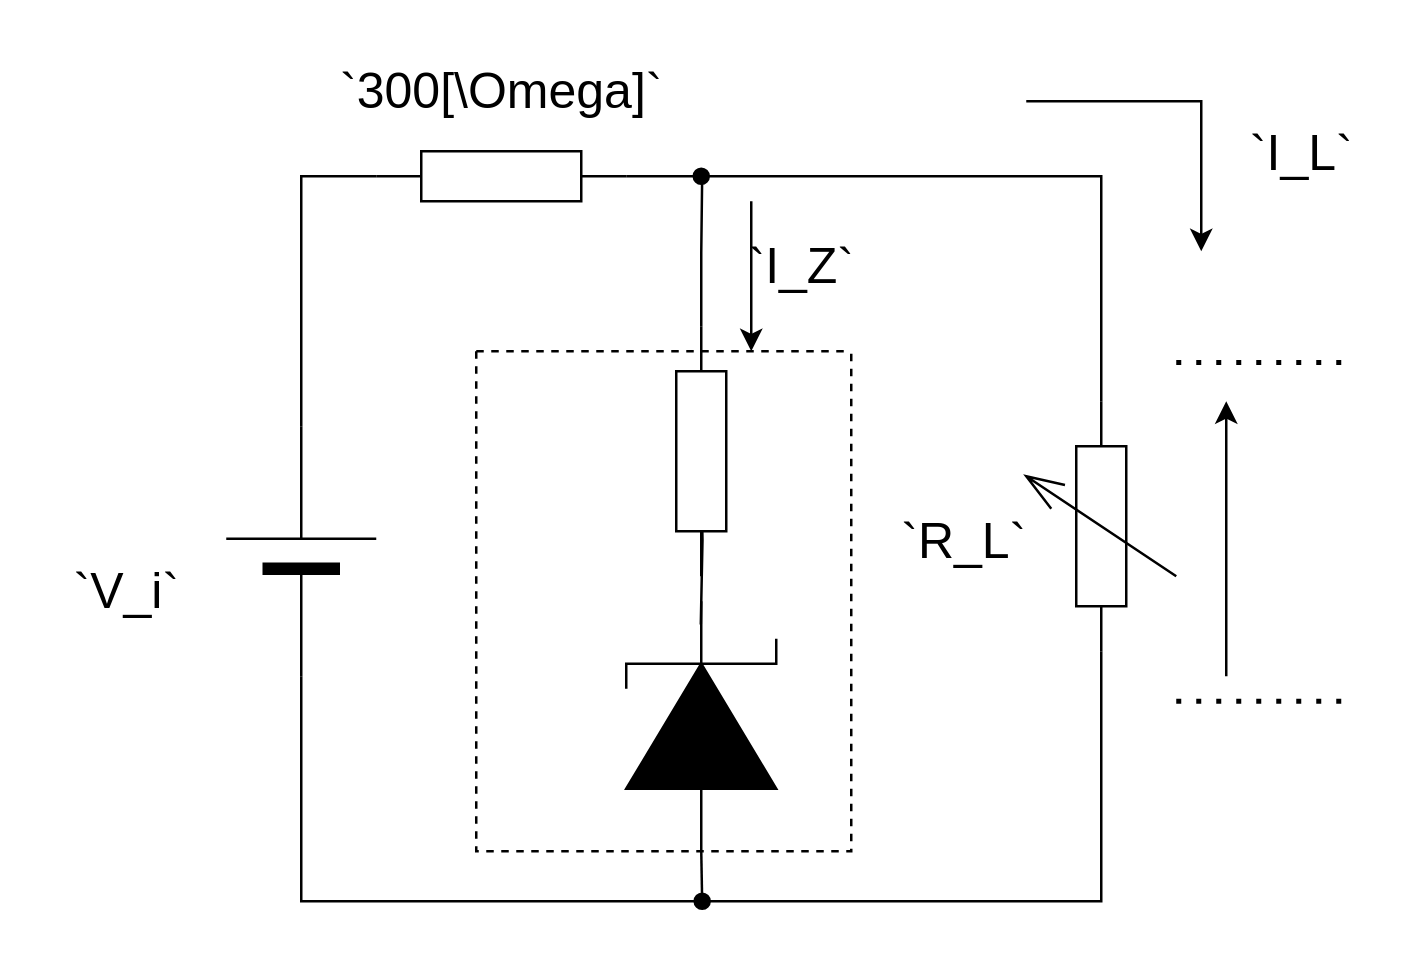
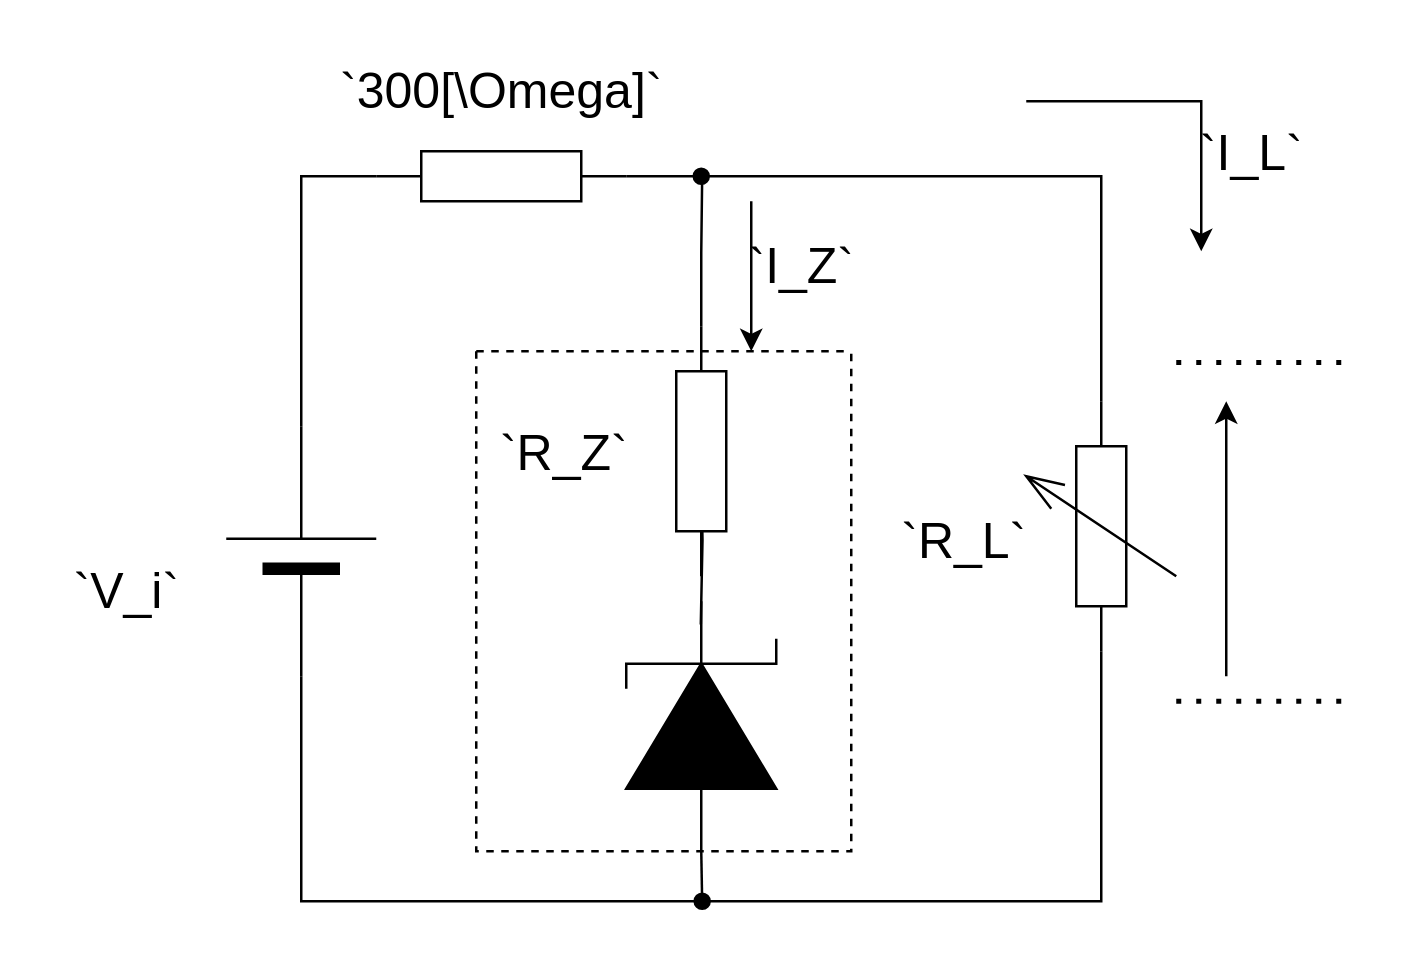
(1301, 151) -> (1251, 151)
none -> (564, 451)
